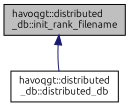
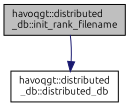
(58, 58) -> (71, 48)
